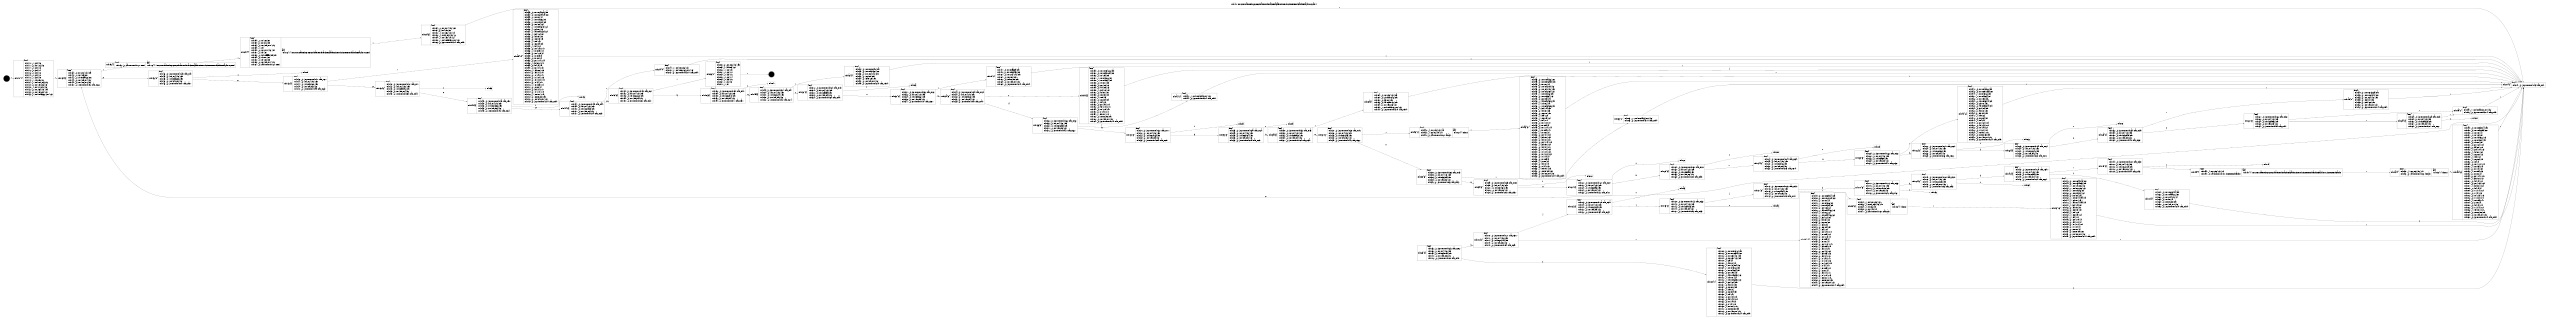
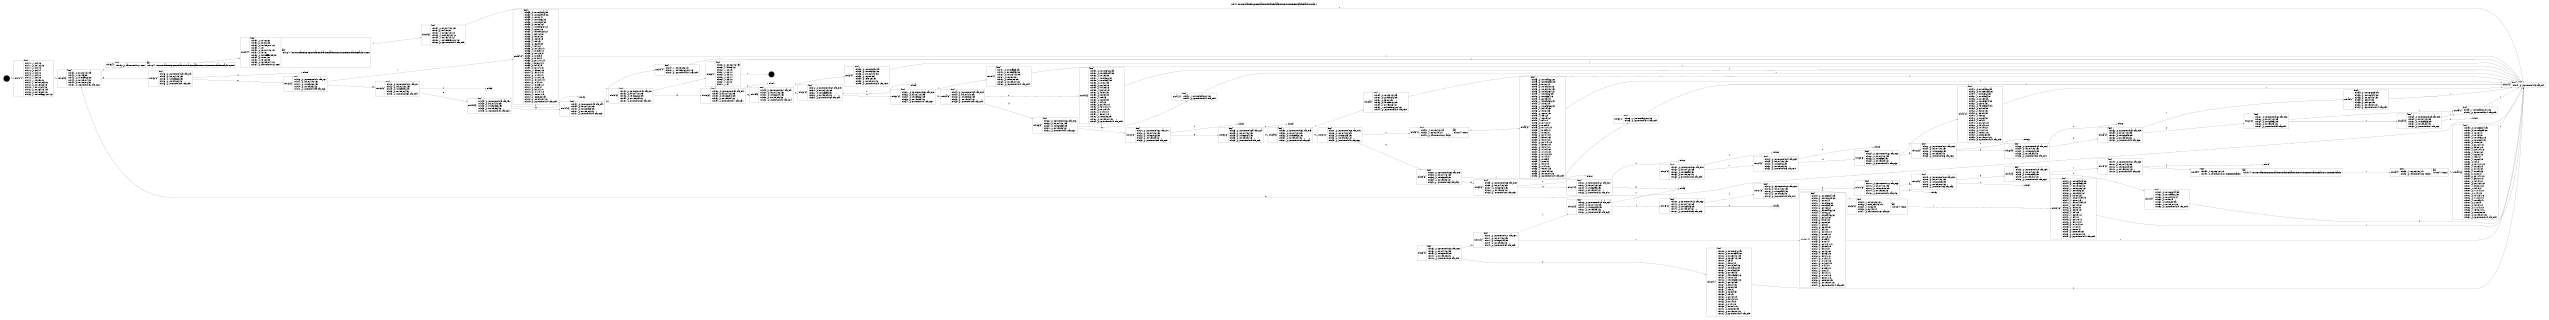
(876, 89) -> (879, 93)
(1636, 180) -> (1645, 188)
